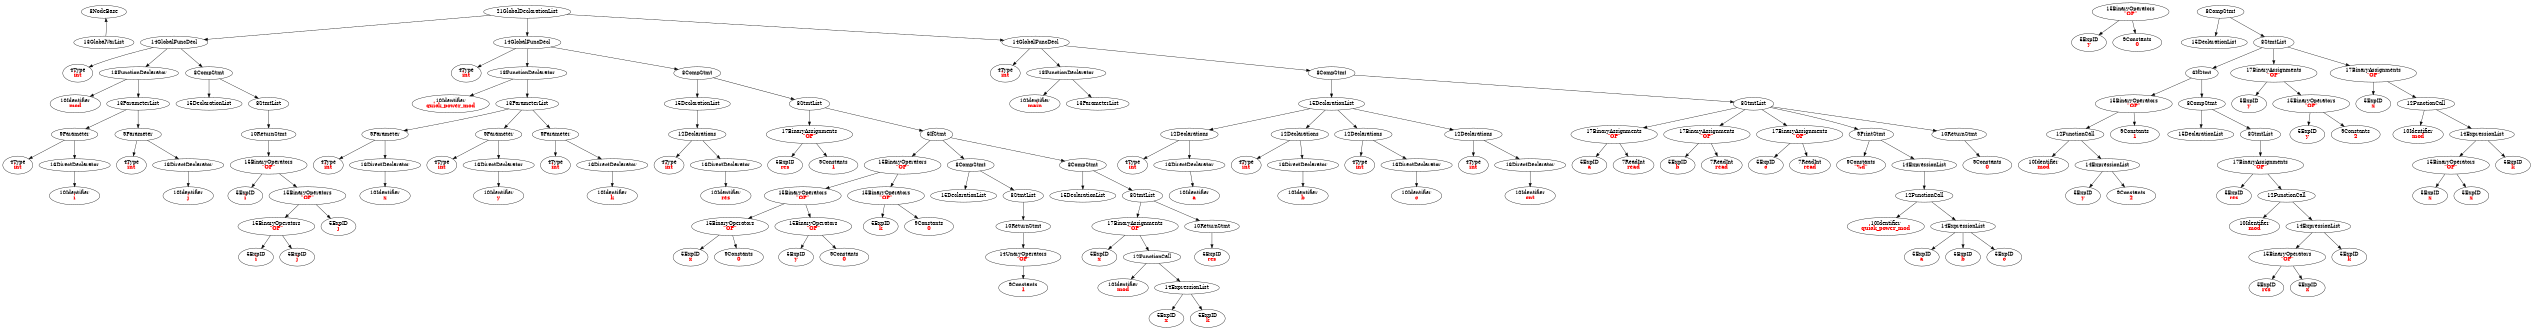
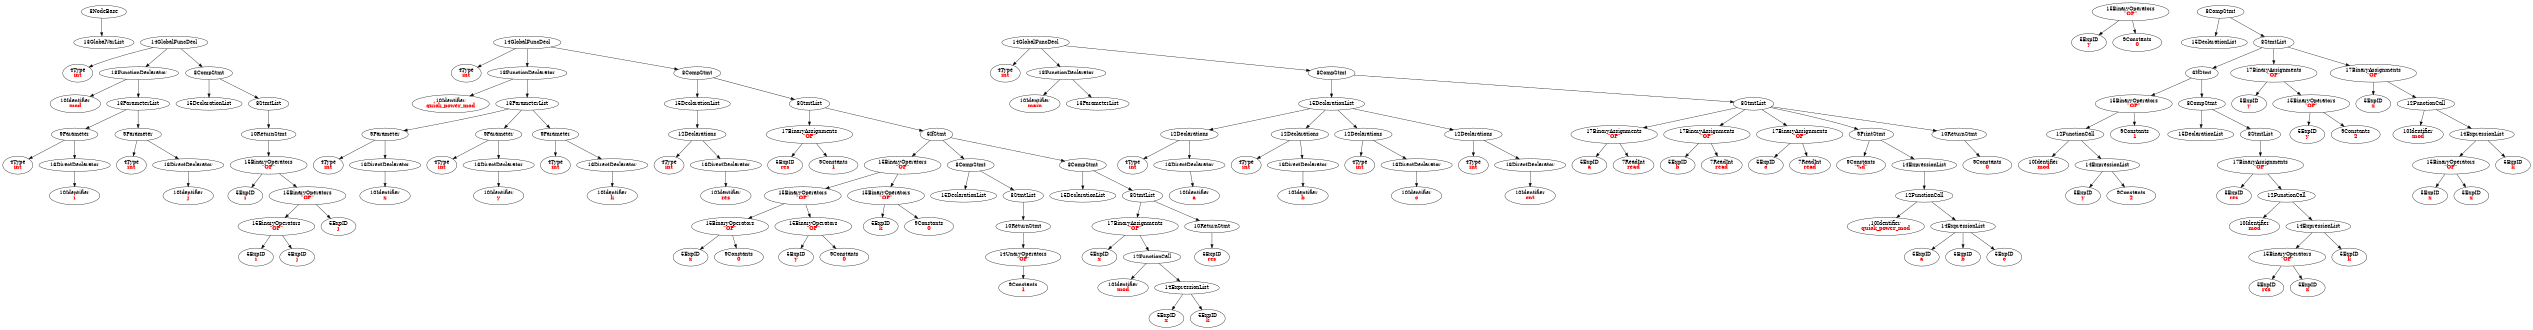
(527, 12) -> none
(106, 29) -> (102, 25)
